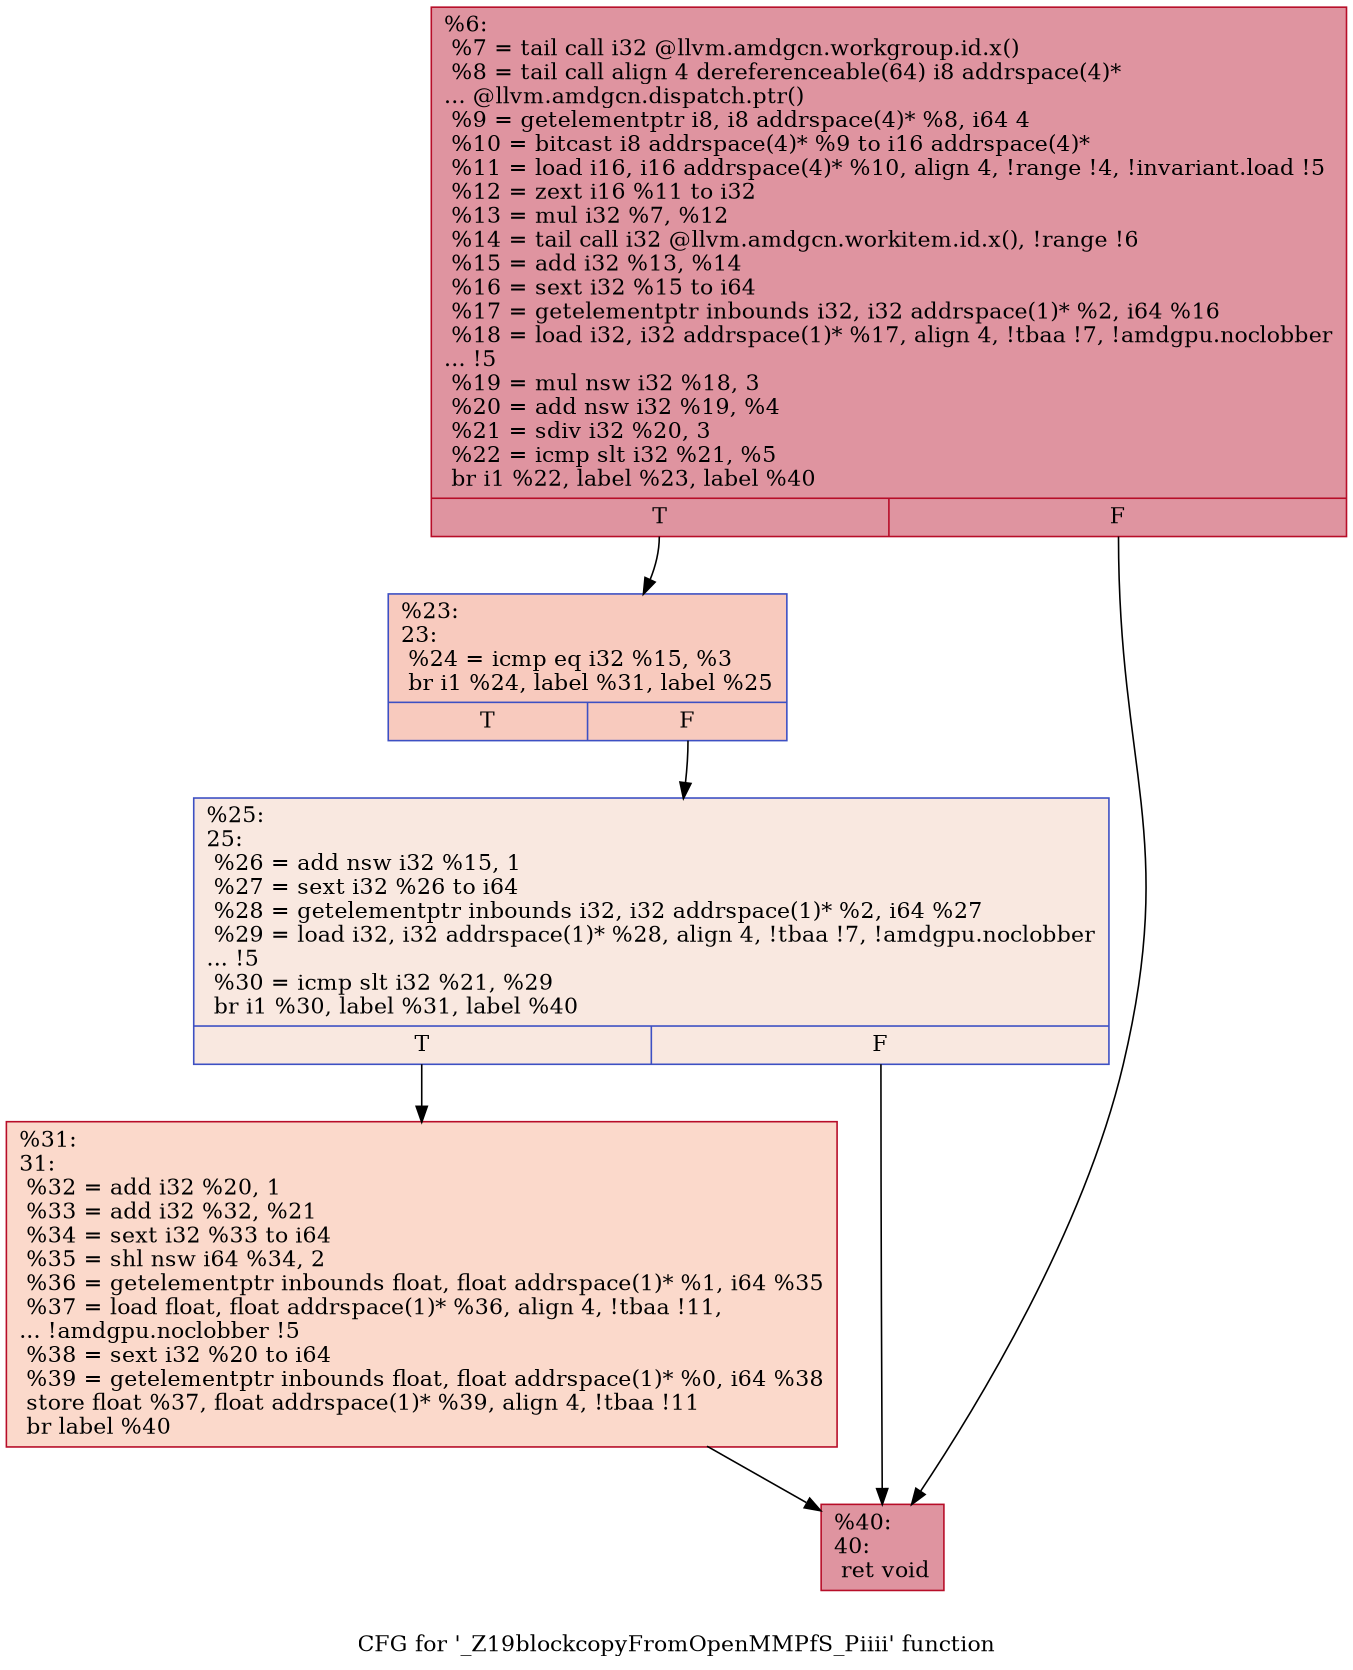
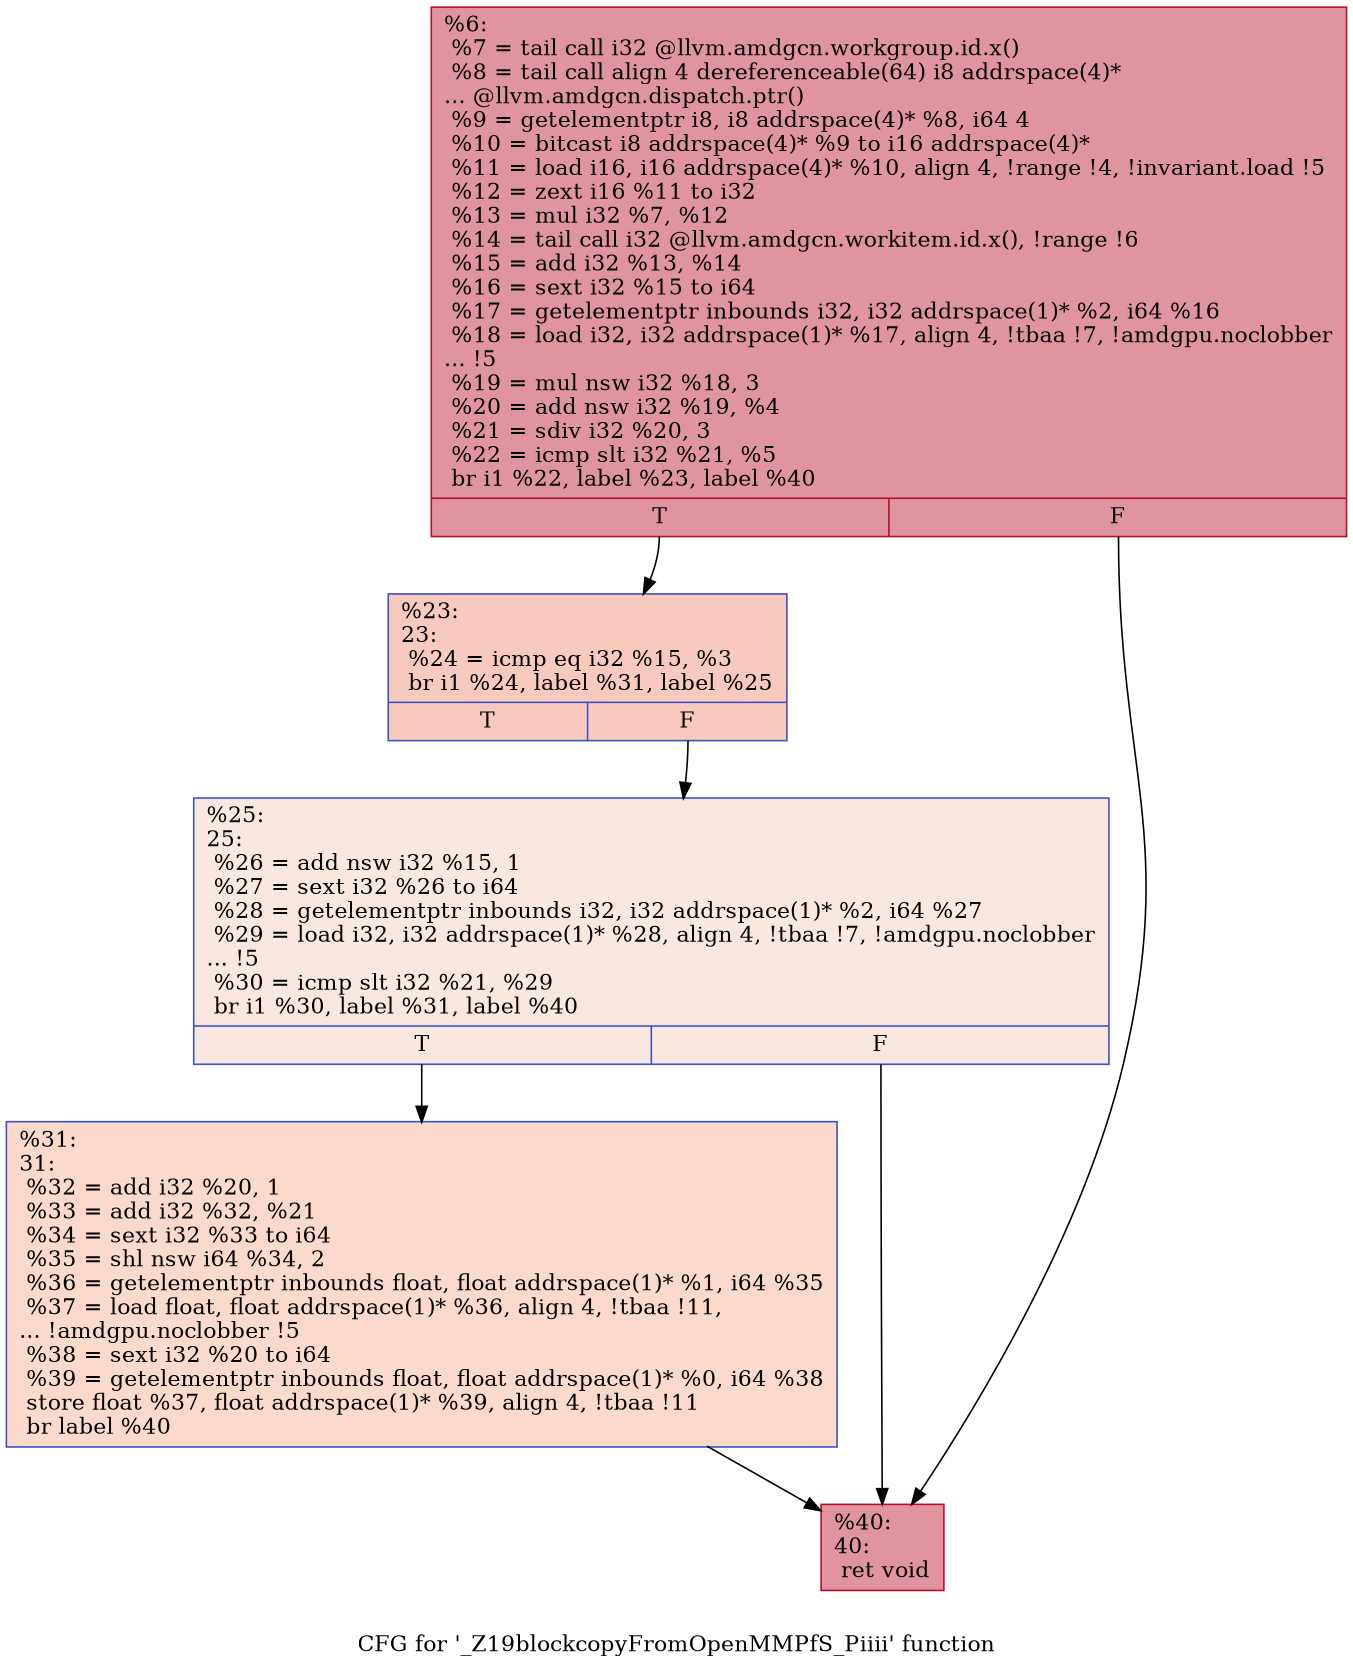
(422, 1284) -> (422, 1284)
